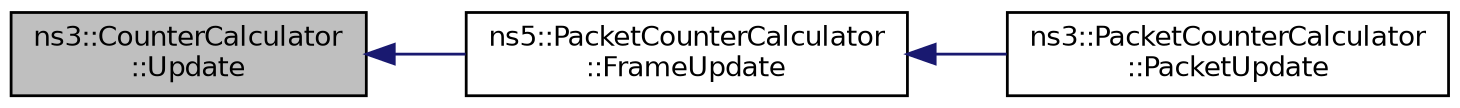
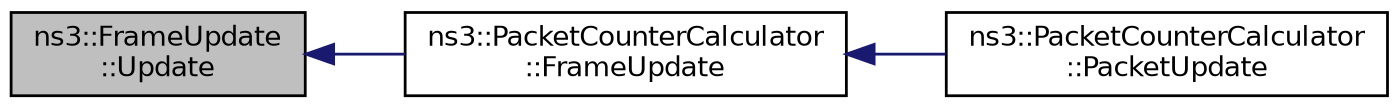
(189, 54) -> (158, 54)
(687, 54) -> (626, 54)
